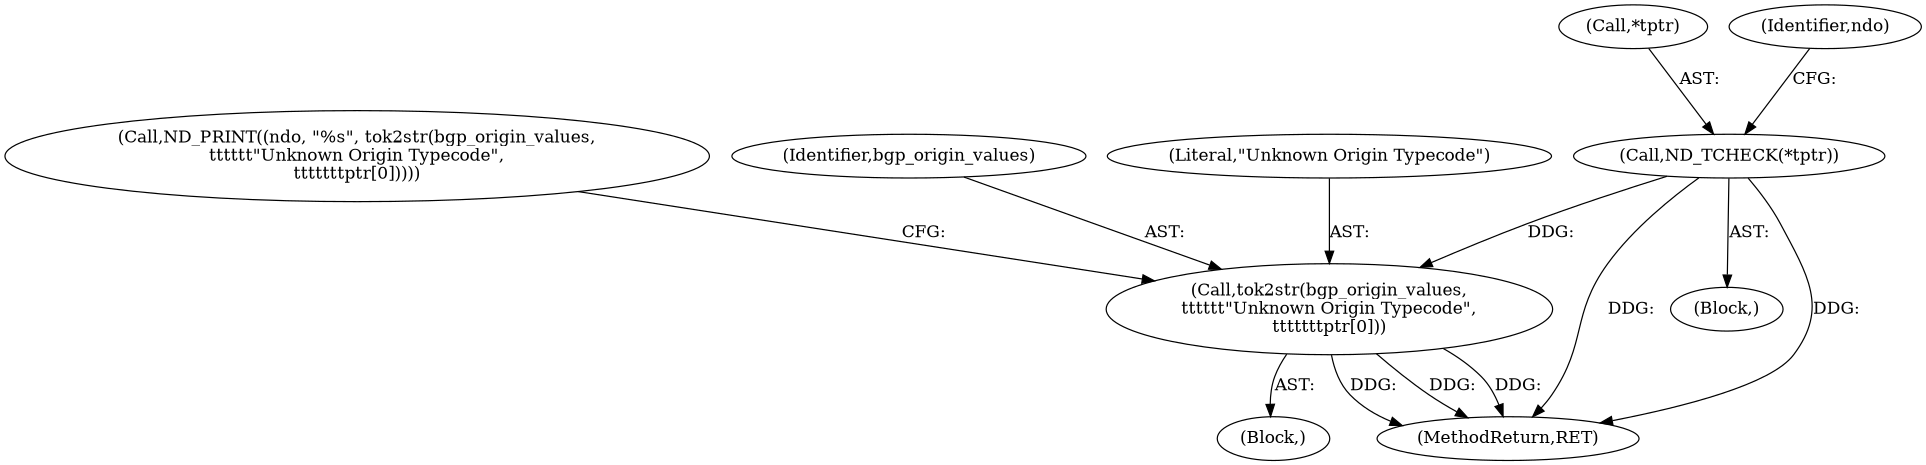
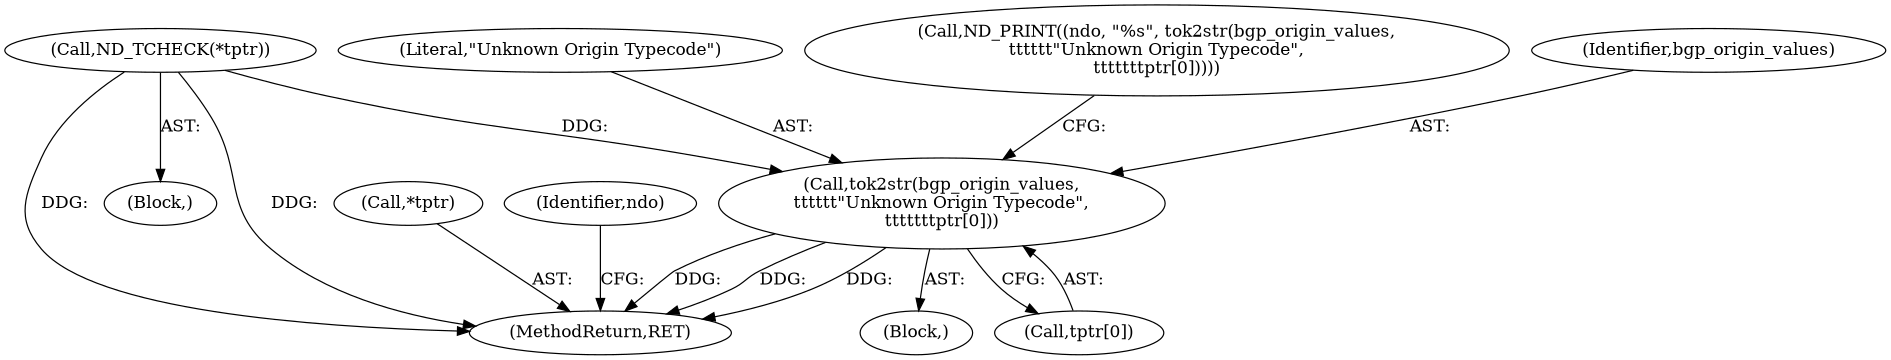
(1677, 86) -> (498, 264)
(1781, 86) -> (600, 262)
none -> (1079, 333)
